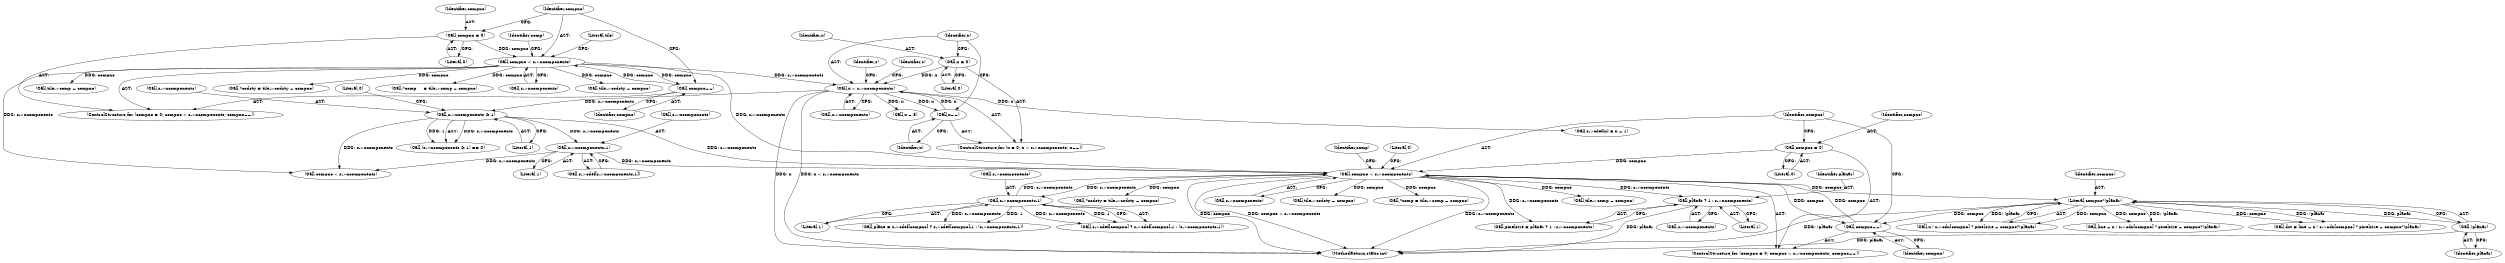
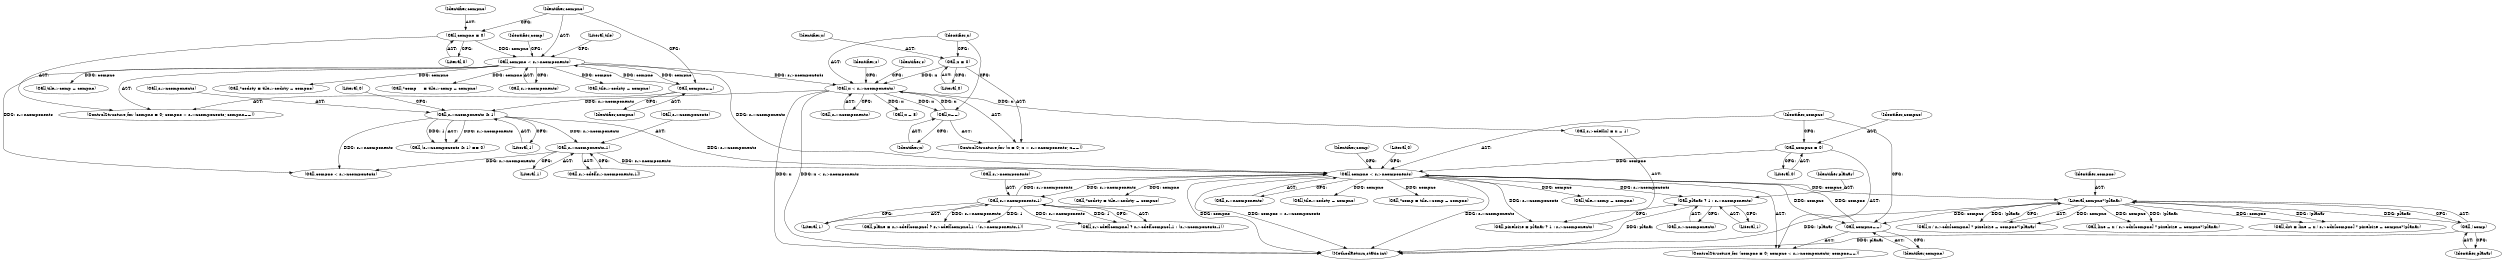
(1633, 210) -> (1650, 204)
(2474, 227) -> (2474, 227)
